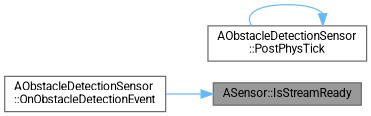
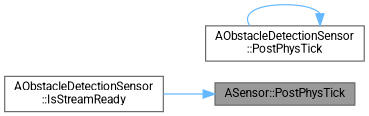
(85, 94) -> (84, 94)
(287, 94) -> (285, 94)
